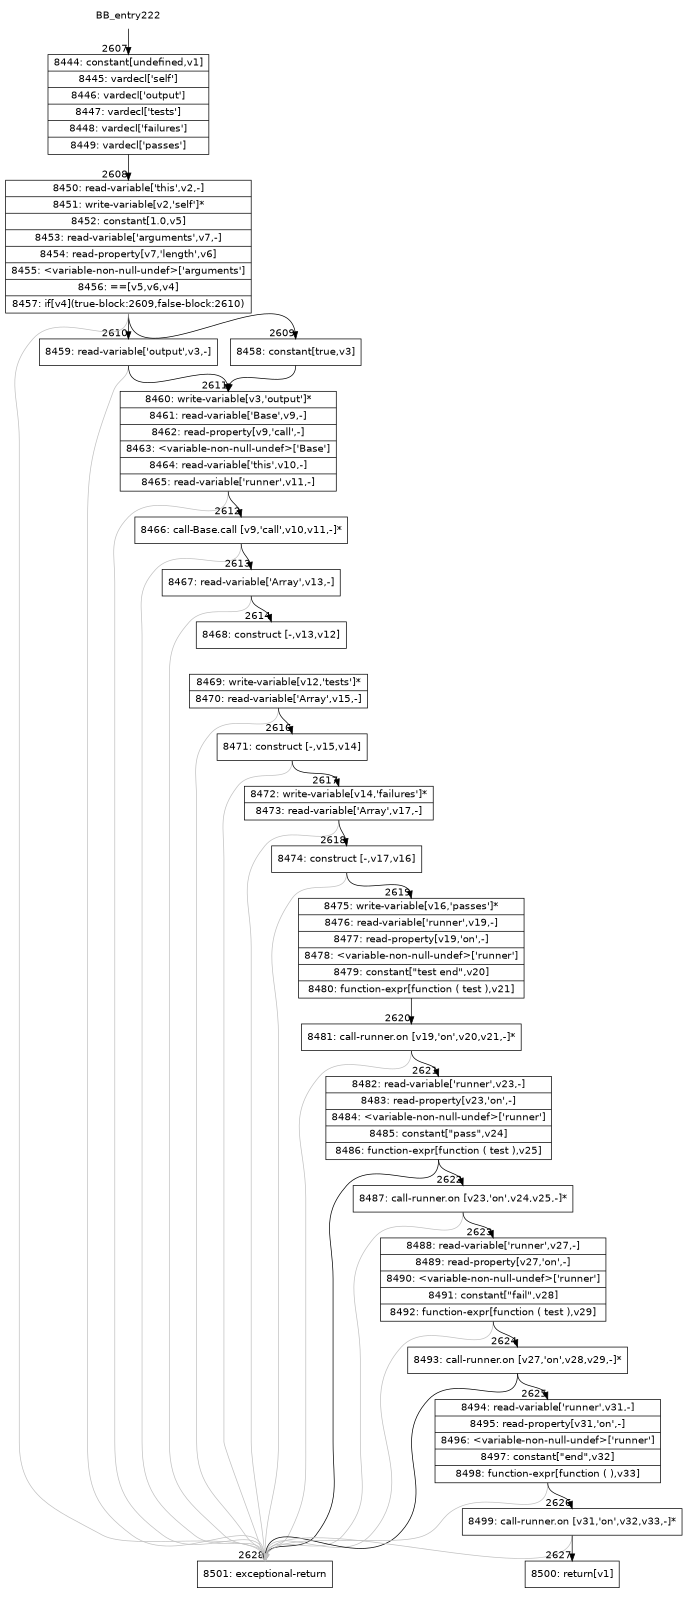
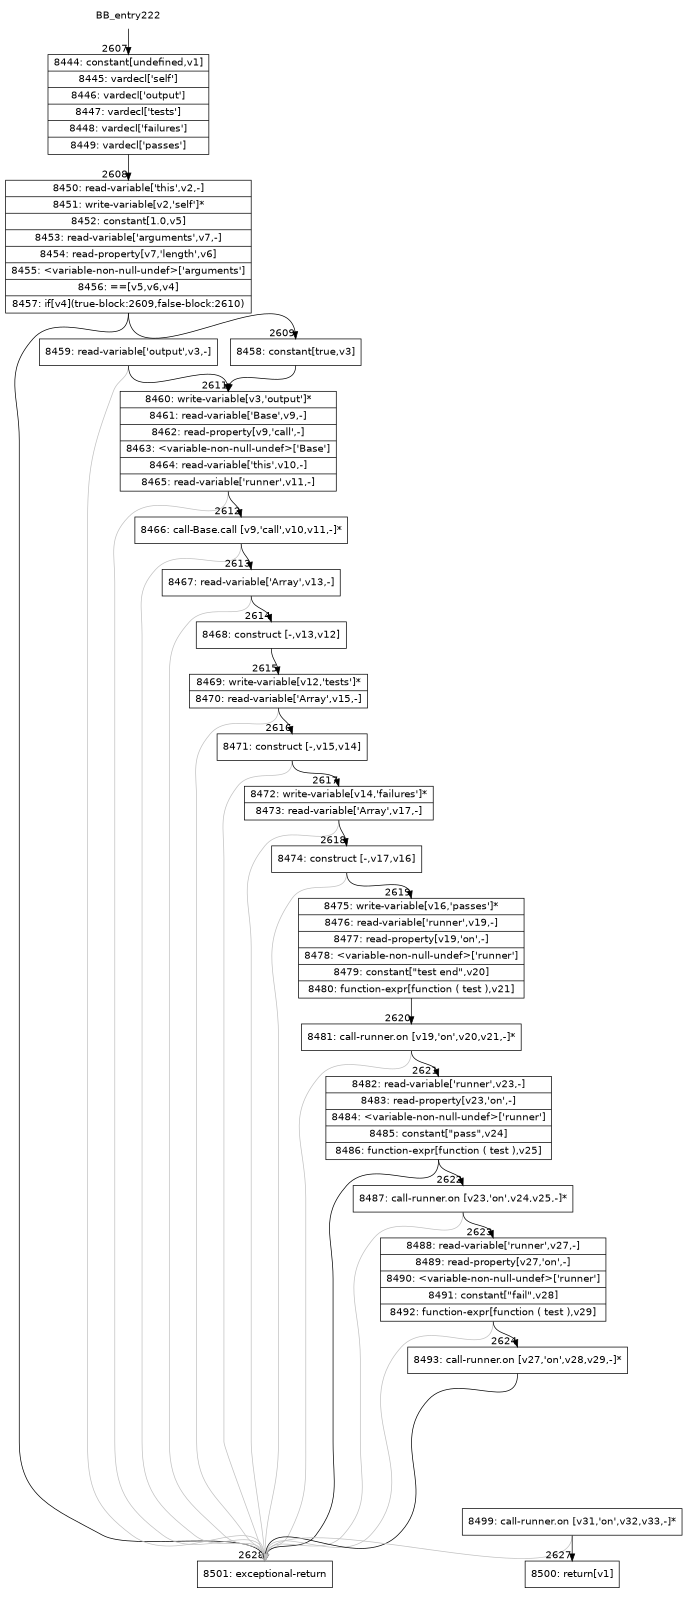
(128, 322) -> none
none -> (273, 658)
(19, 982) -> (19, 982)
(548, 1441) -> none
